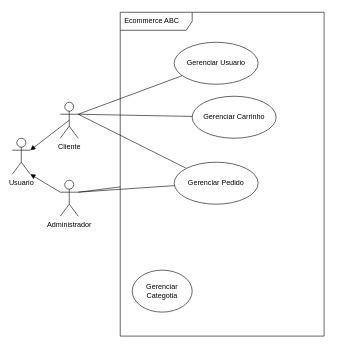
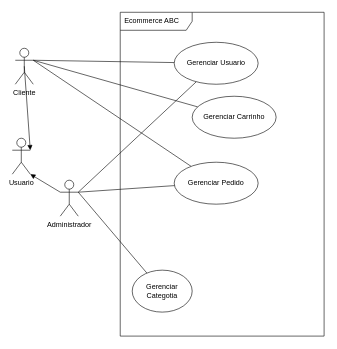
(69, 120) -> (24, 66)
none -> (138, 136)
(109, 188) -> (113, 234)
